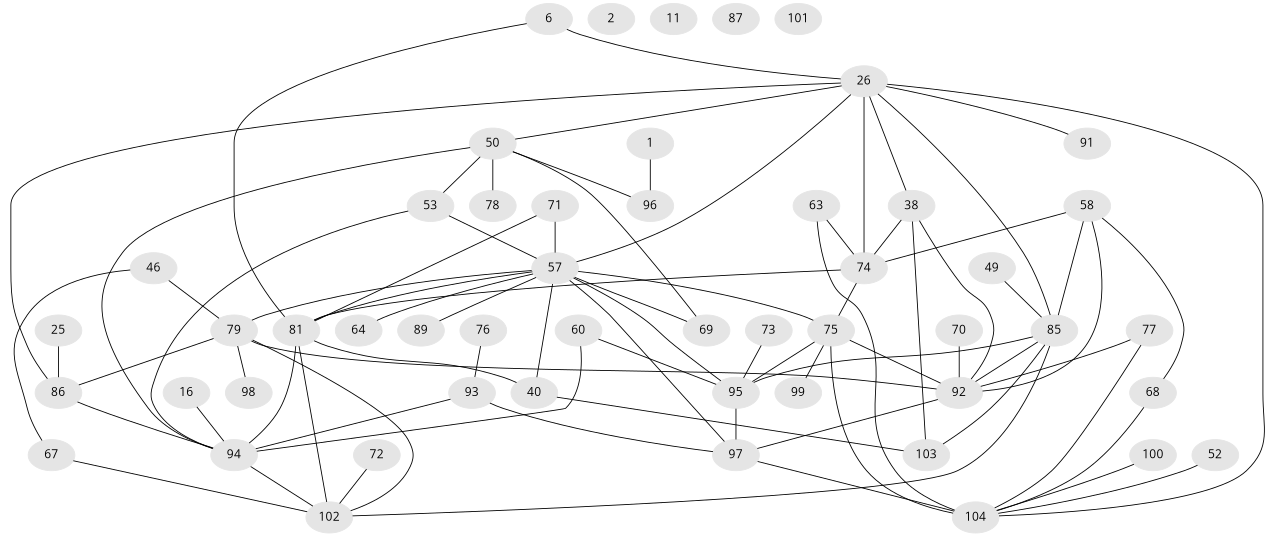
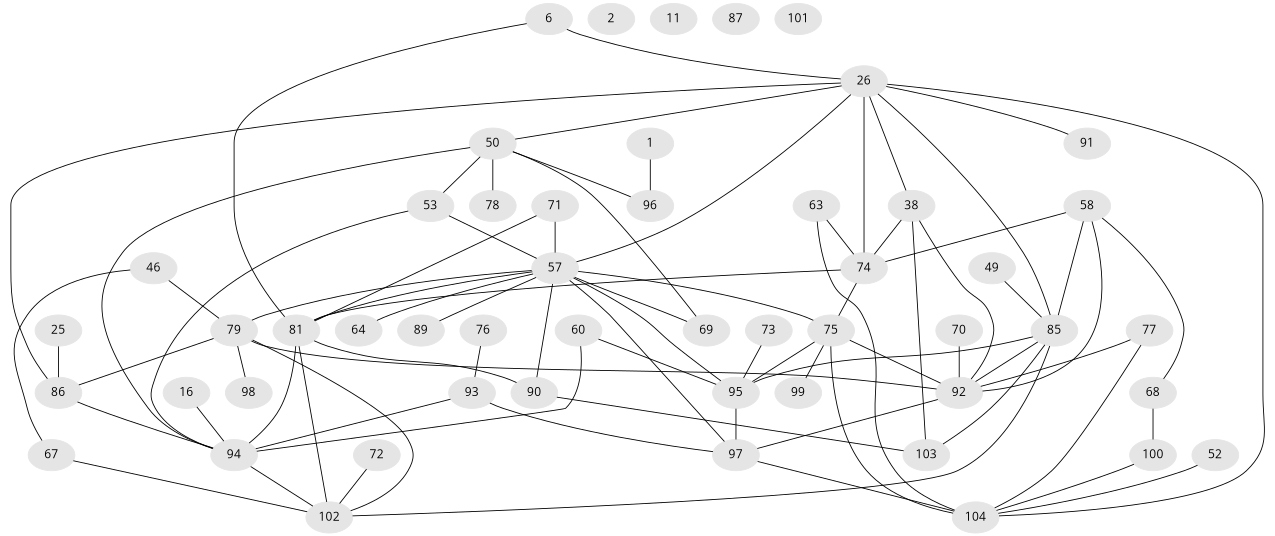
(534, 393) -> (534, 393)
(1081, 473) -> (1153, 424)
